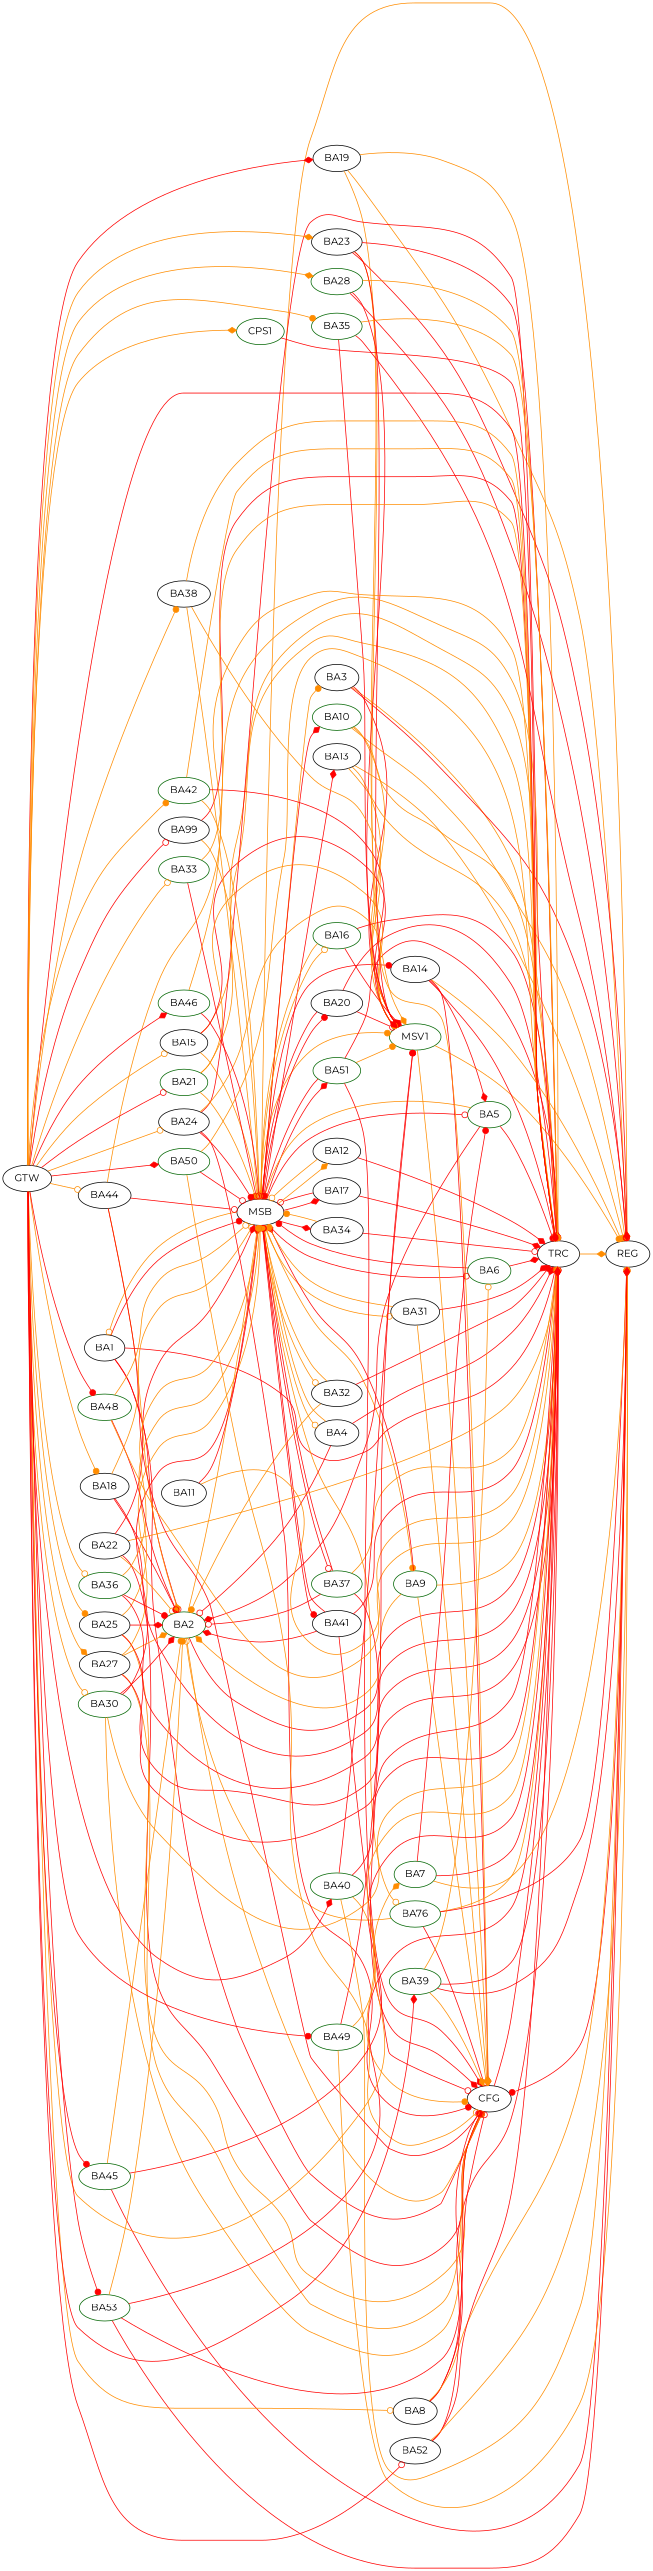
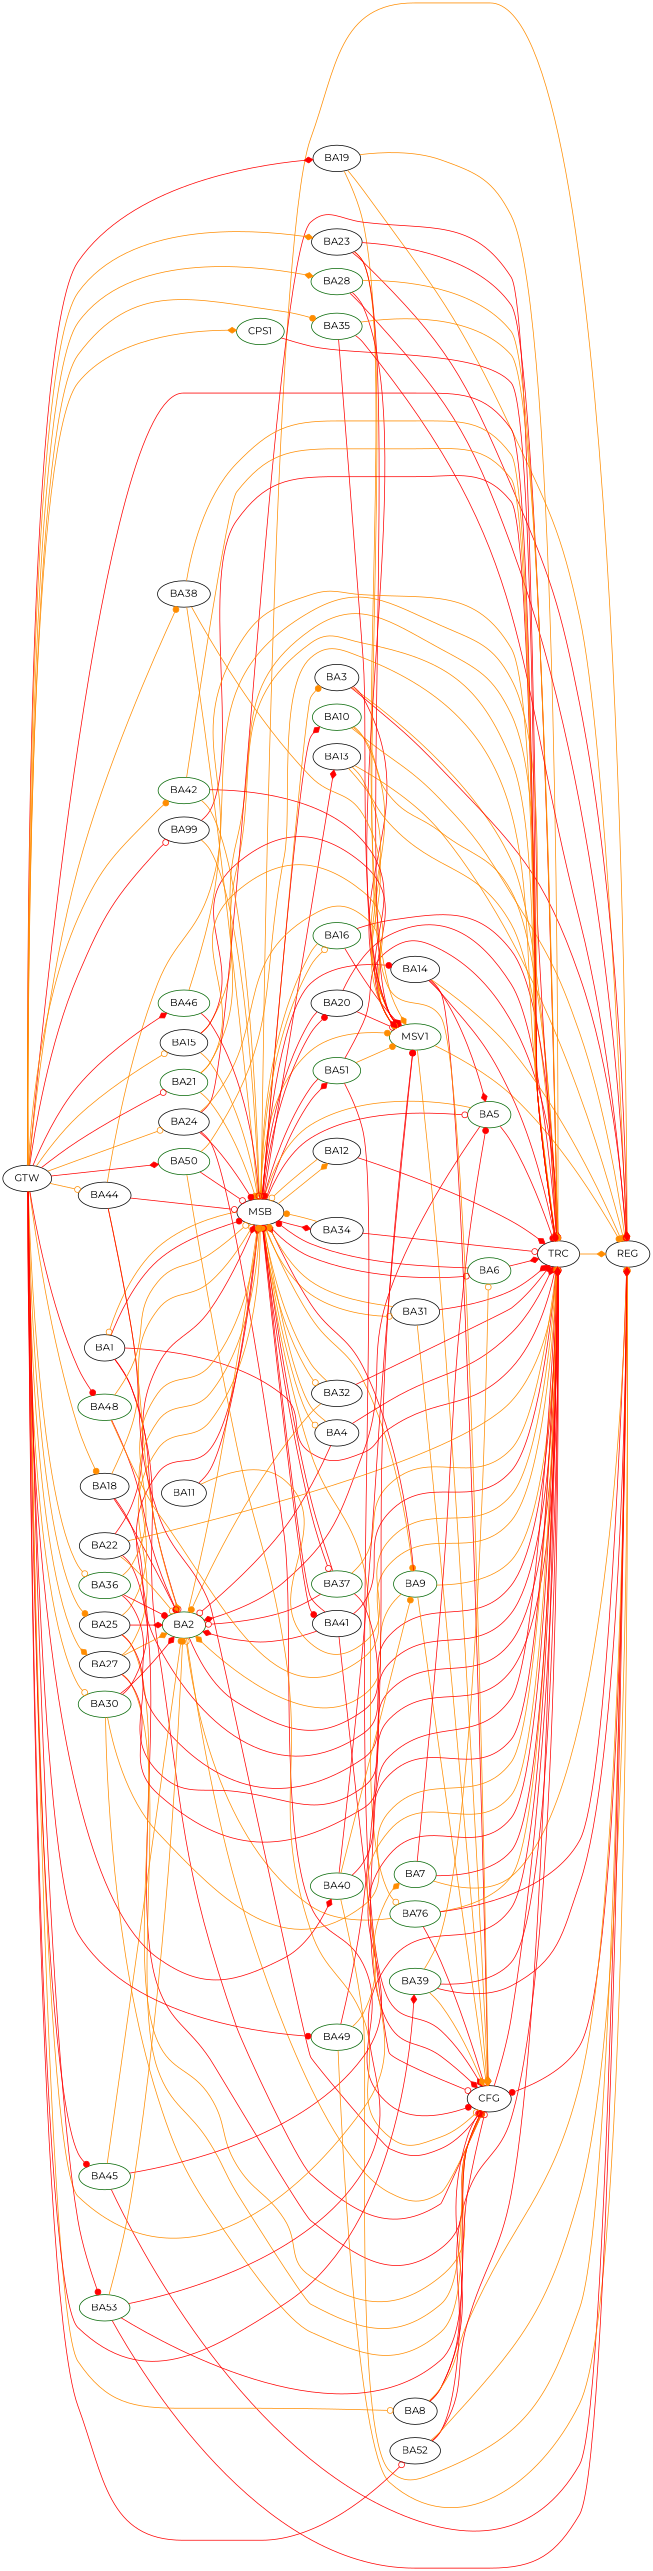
(184, 870) -> none
(337, 1191) -> none
(387, 2077) -> (389, 1684)
